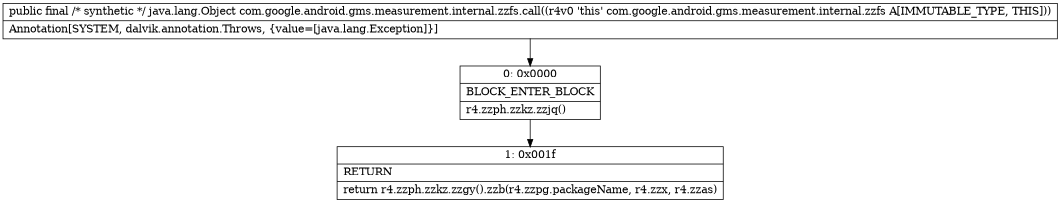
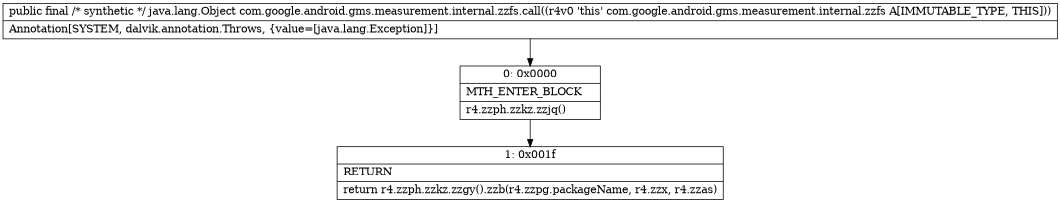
(530, 92) -> (524, 92)
